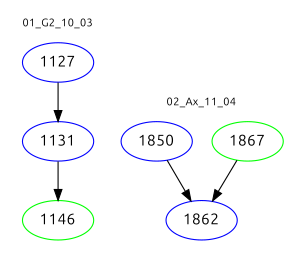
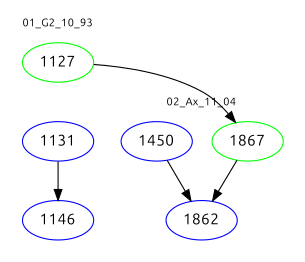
(58, 24) -> (58, 24)
(58, 62) -> (58, 62)
(58, 97) -> (166, 77)
(157, 141) -> (157, 141)
(58, 220) -> (58, 220)
